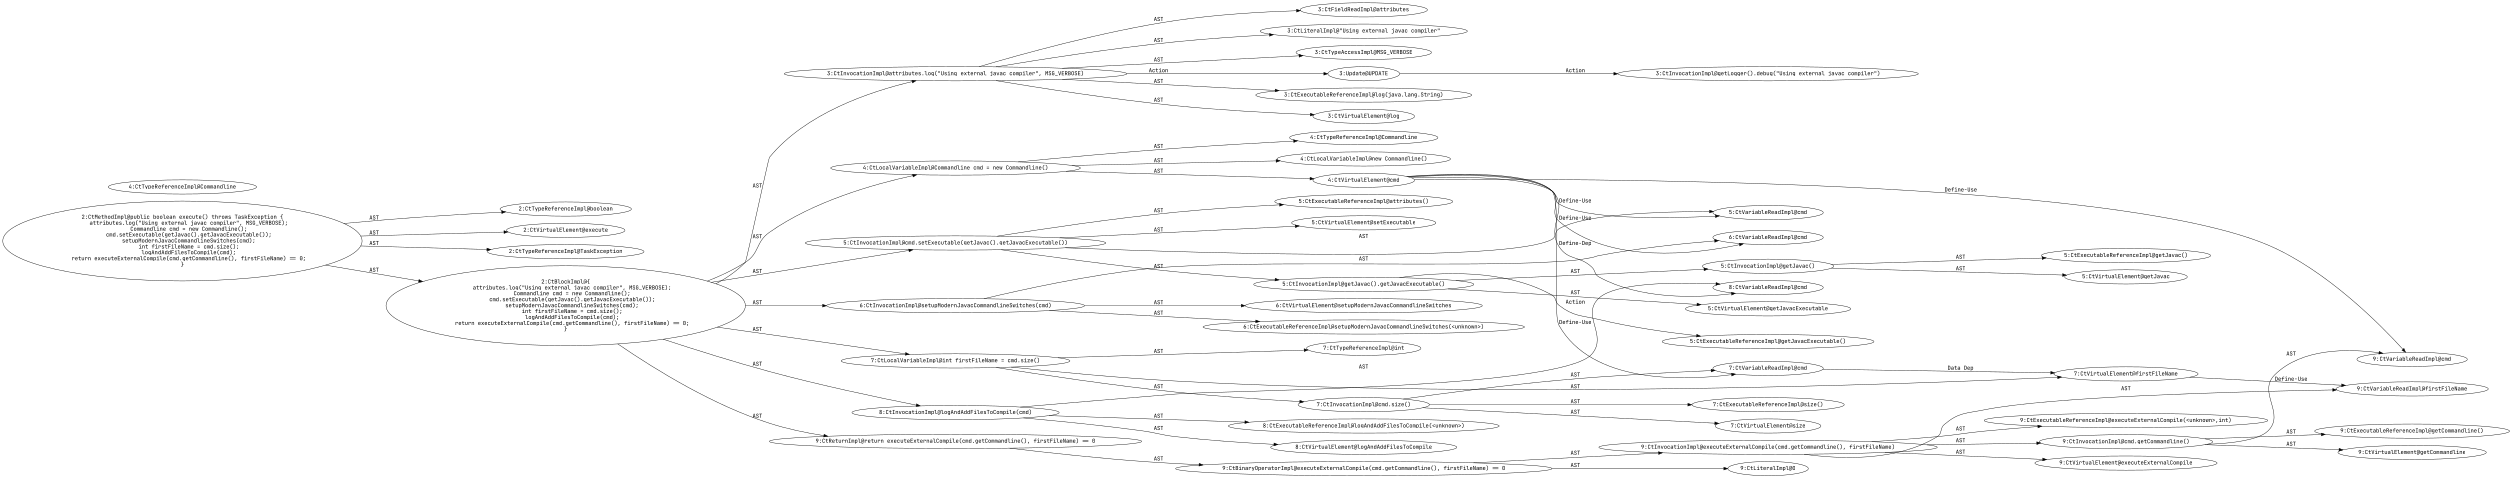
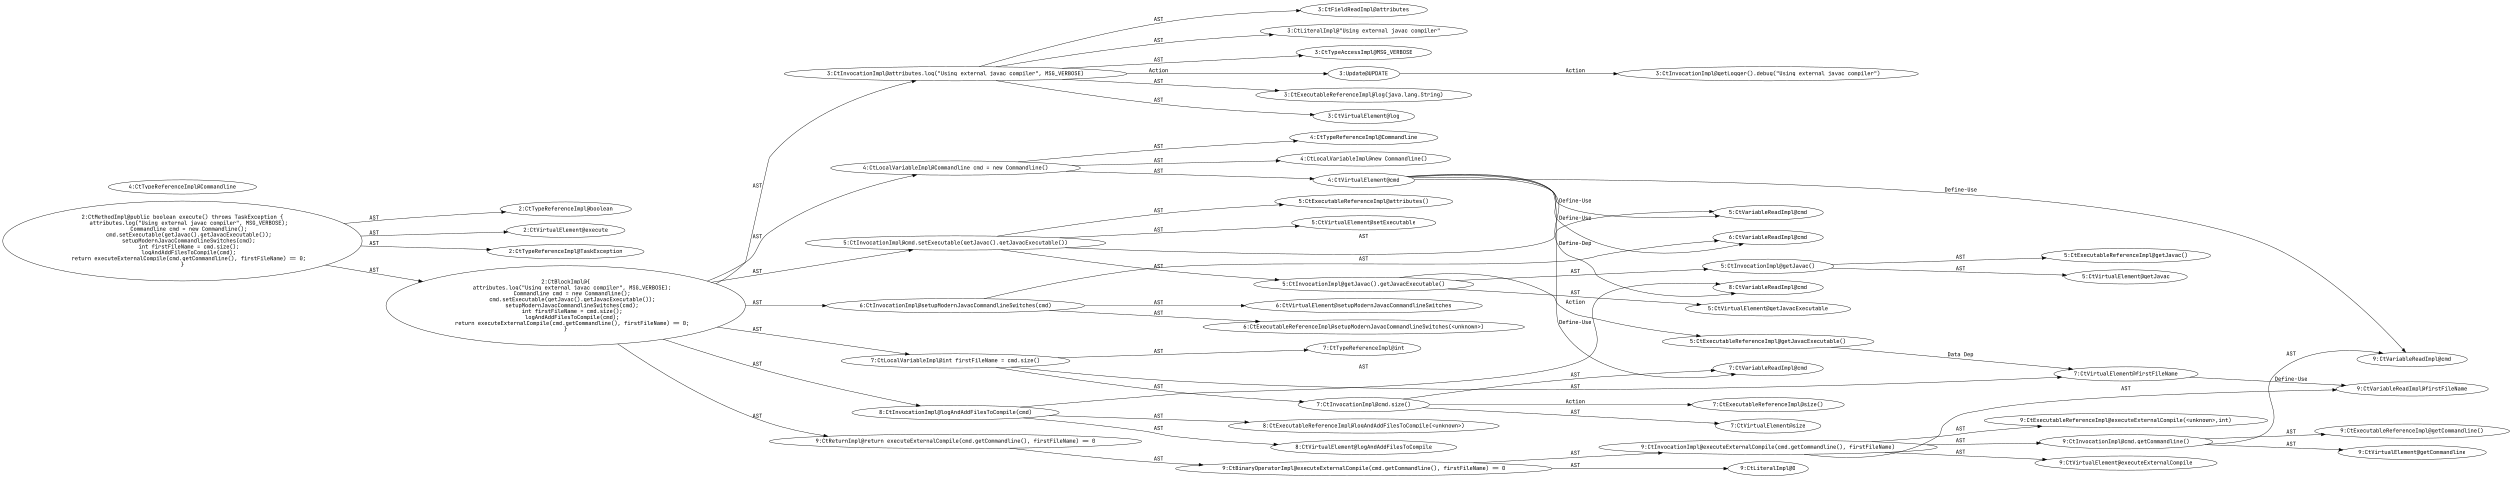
(1937, 371) -> (1950, 358)
(1575, 402) -> (1575, 402)
